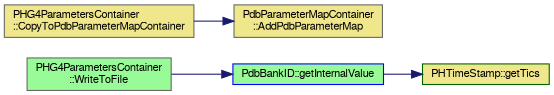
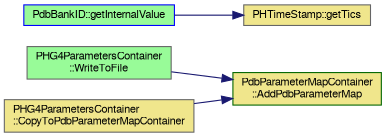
(308, 21) -> (307, 89)
(197, 74) -> (197, 75)
(486, 74) -> (307, 15)
